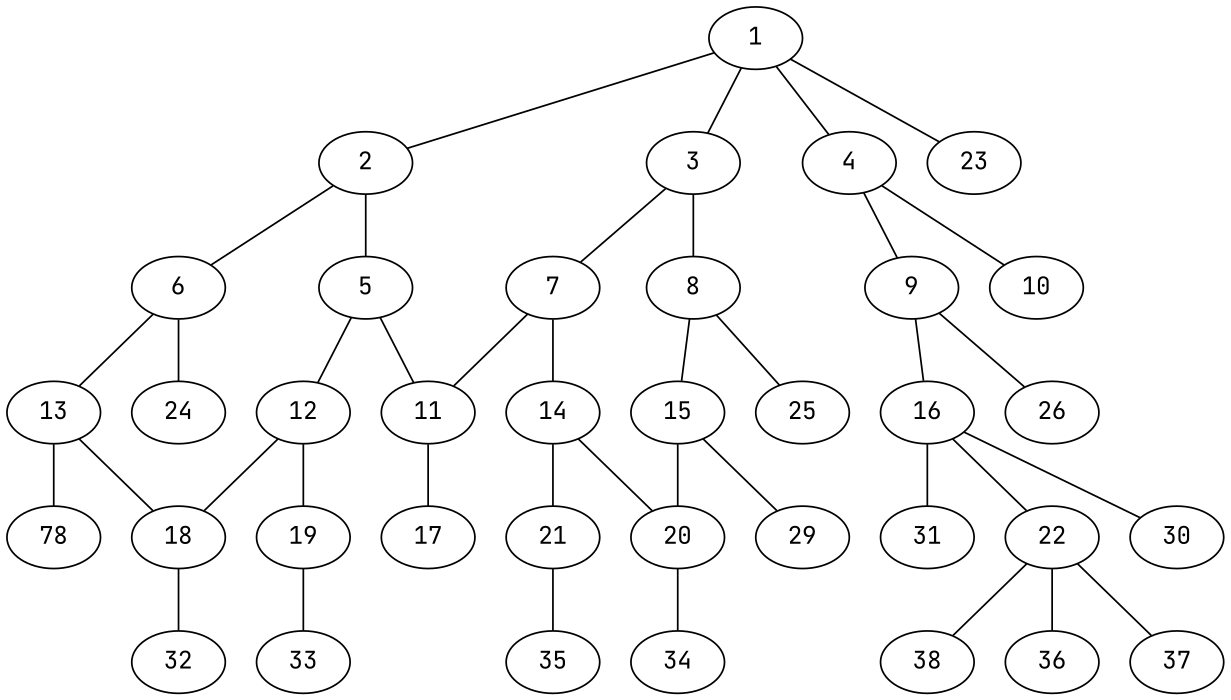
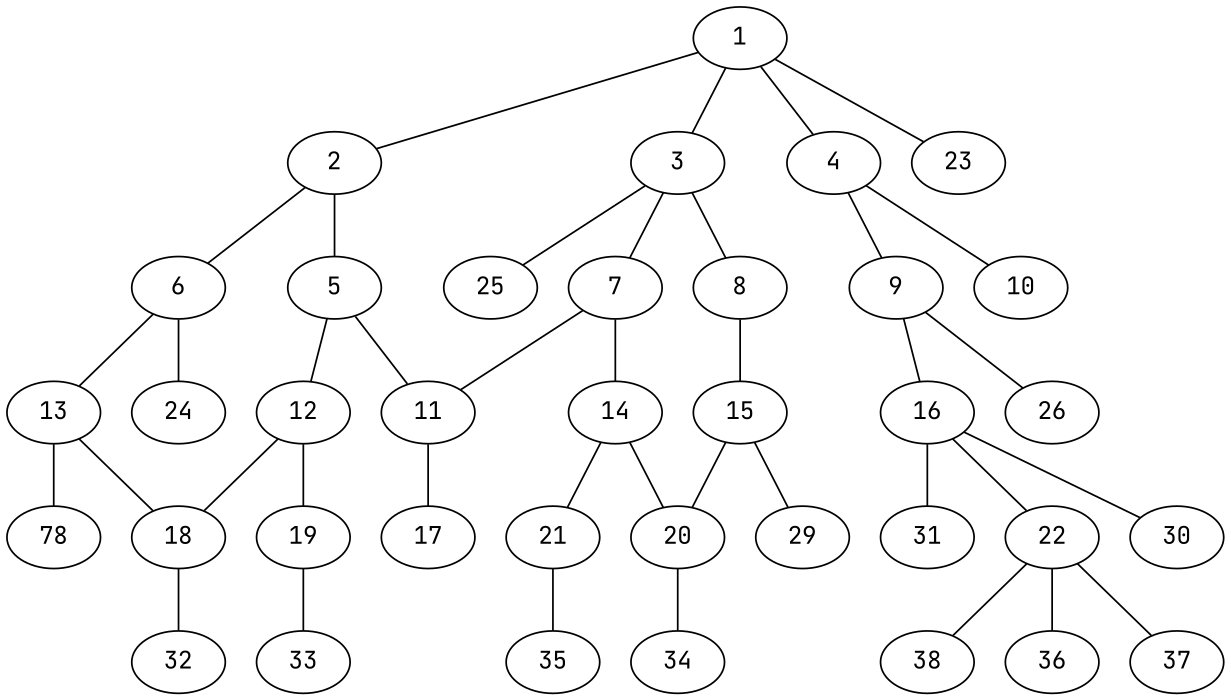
(748, 350) -> (584, 225)
